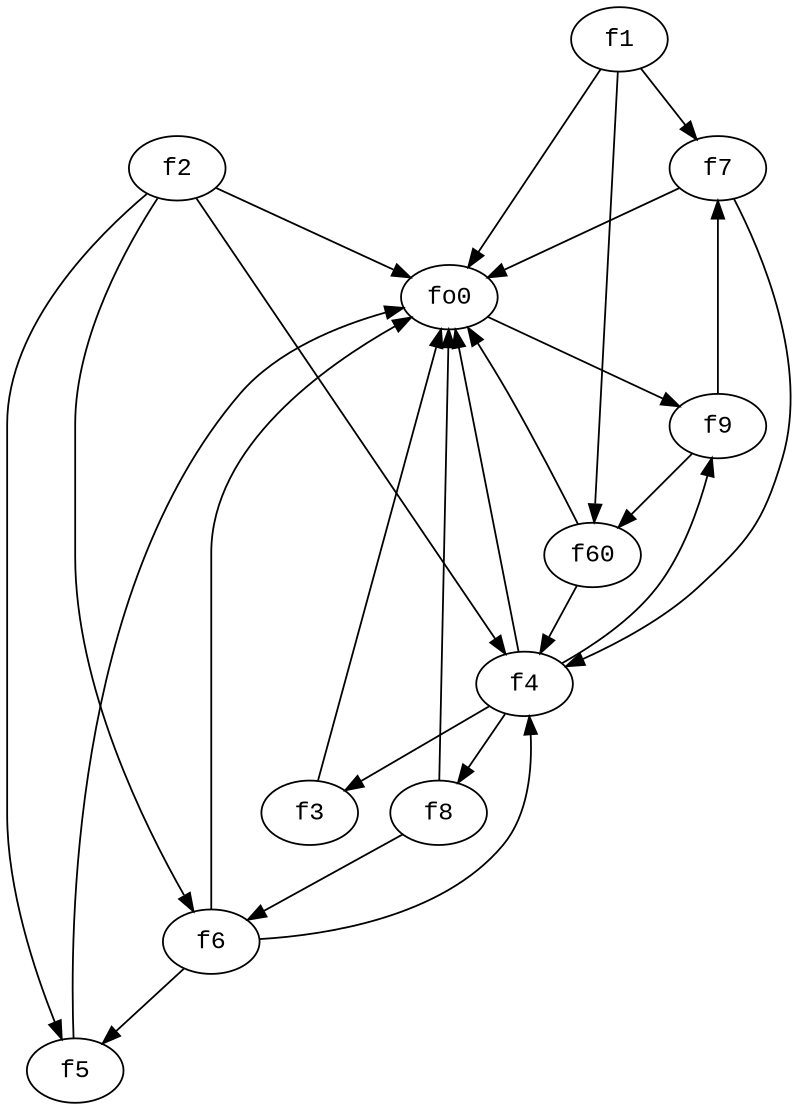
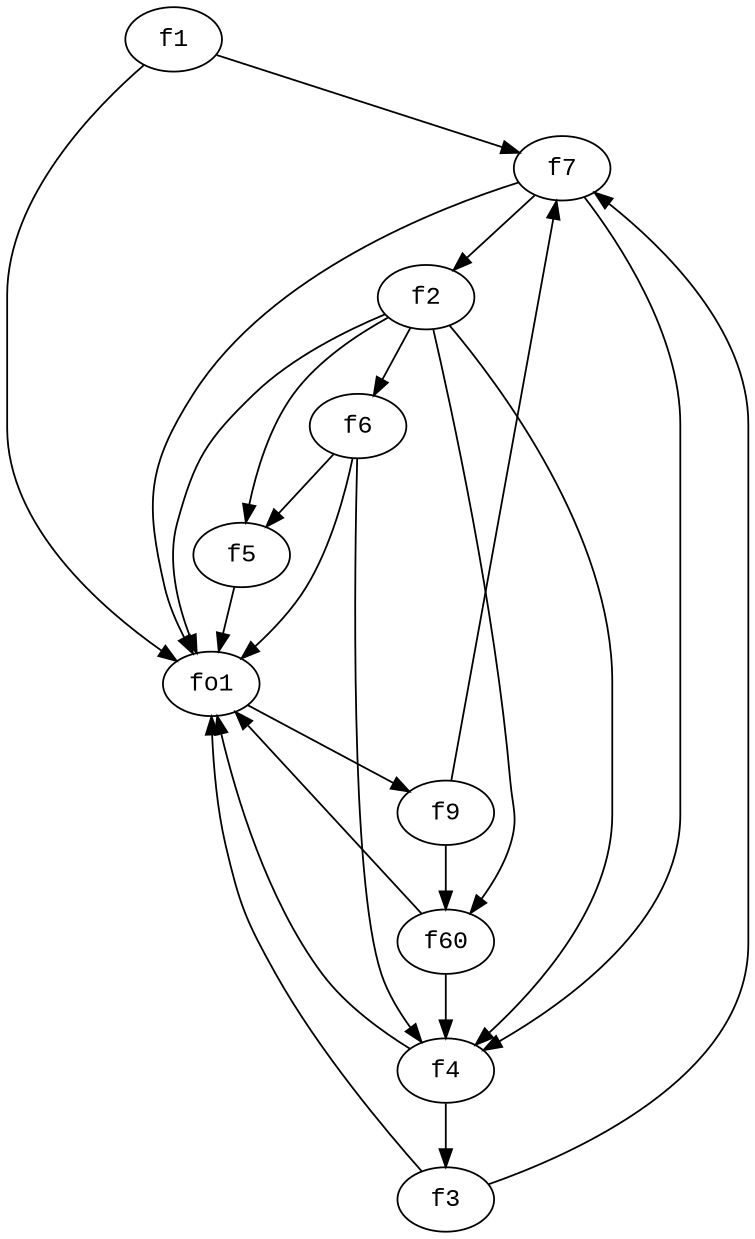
none -> (501, 226)
(607, 288) -> (492, 630)
(449, 297) -> (211, 684)
(657, 587) -> none
none -> (748, 737)
(439, 813) -> none
